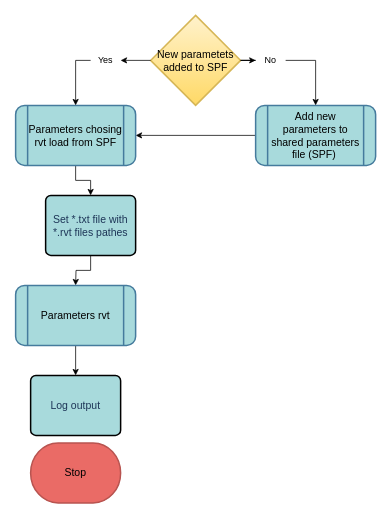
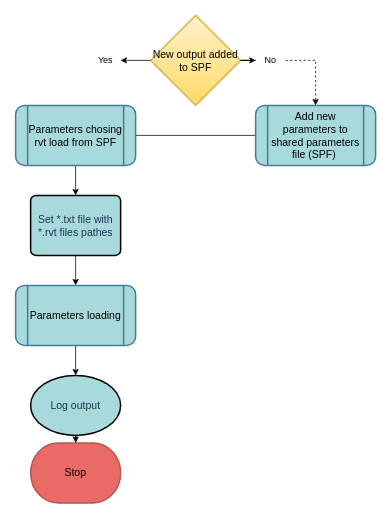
(195, 60) -> (195, 60)
(315, 64) -> (315, 64)
(75, 72) -> none
(142, 135) -> (140, 135)
(90, 225) -> (75, 225)
(75, 315) -> (75, 315)
(75, 405) -> (75, 405)
none -> (75, 439)
